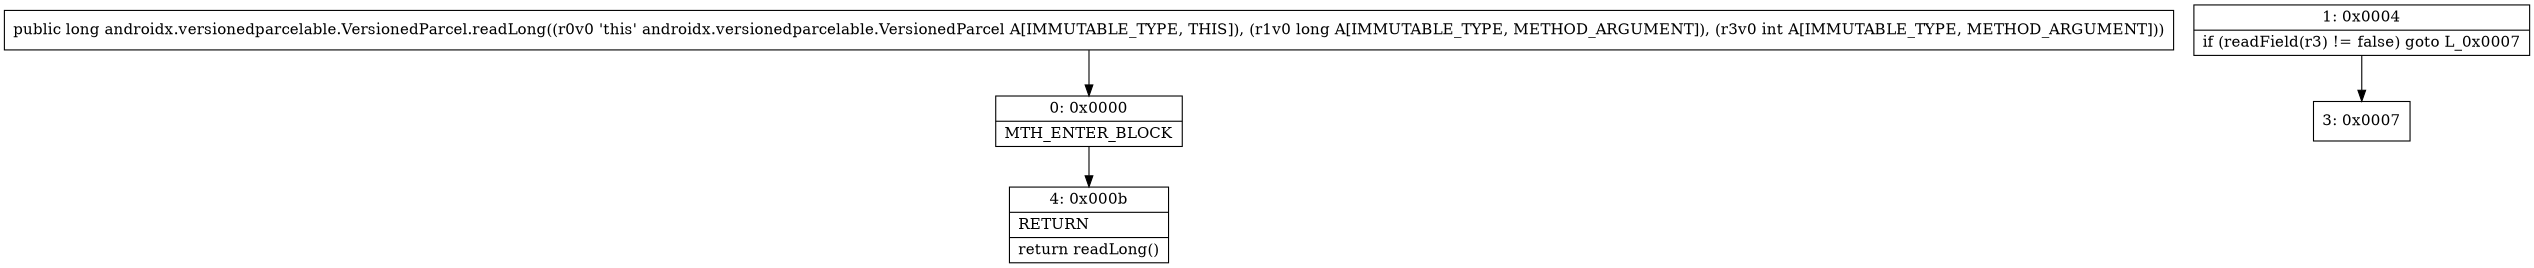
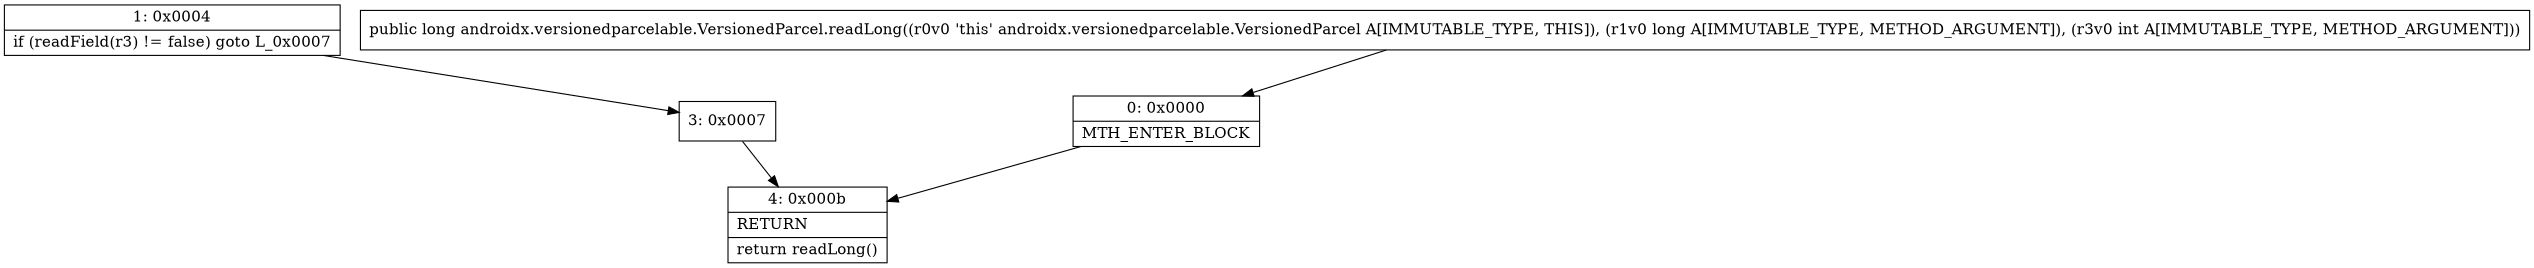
none -> (757, 160)
